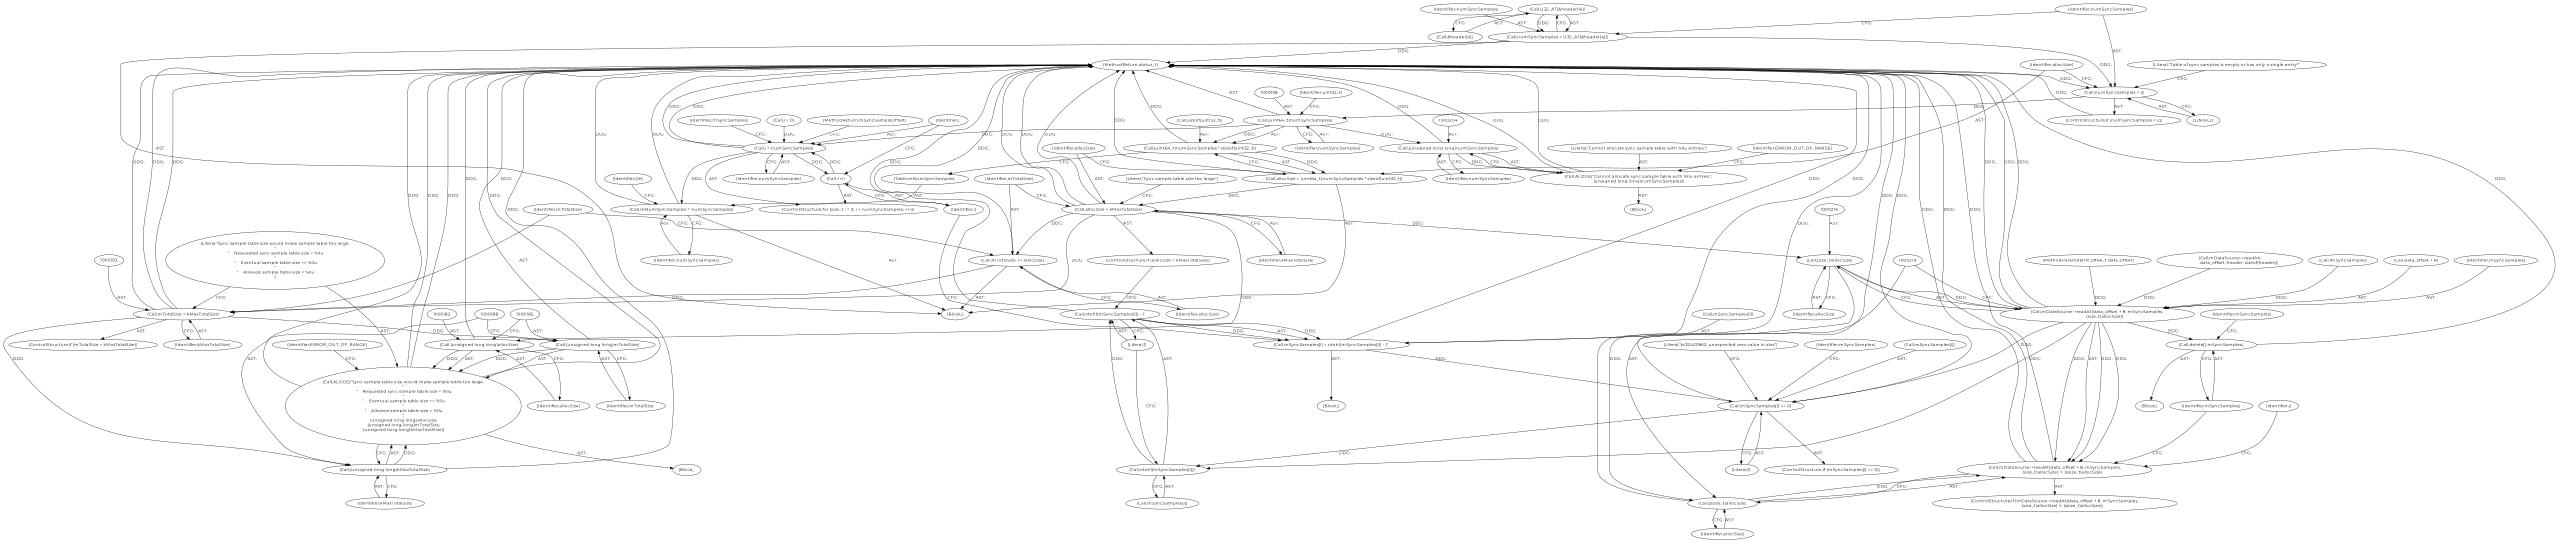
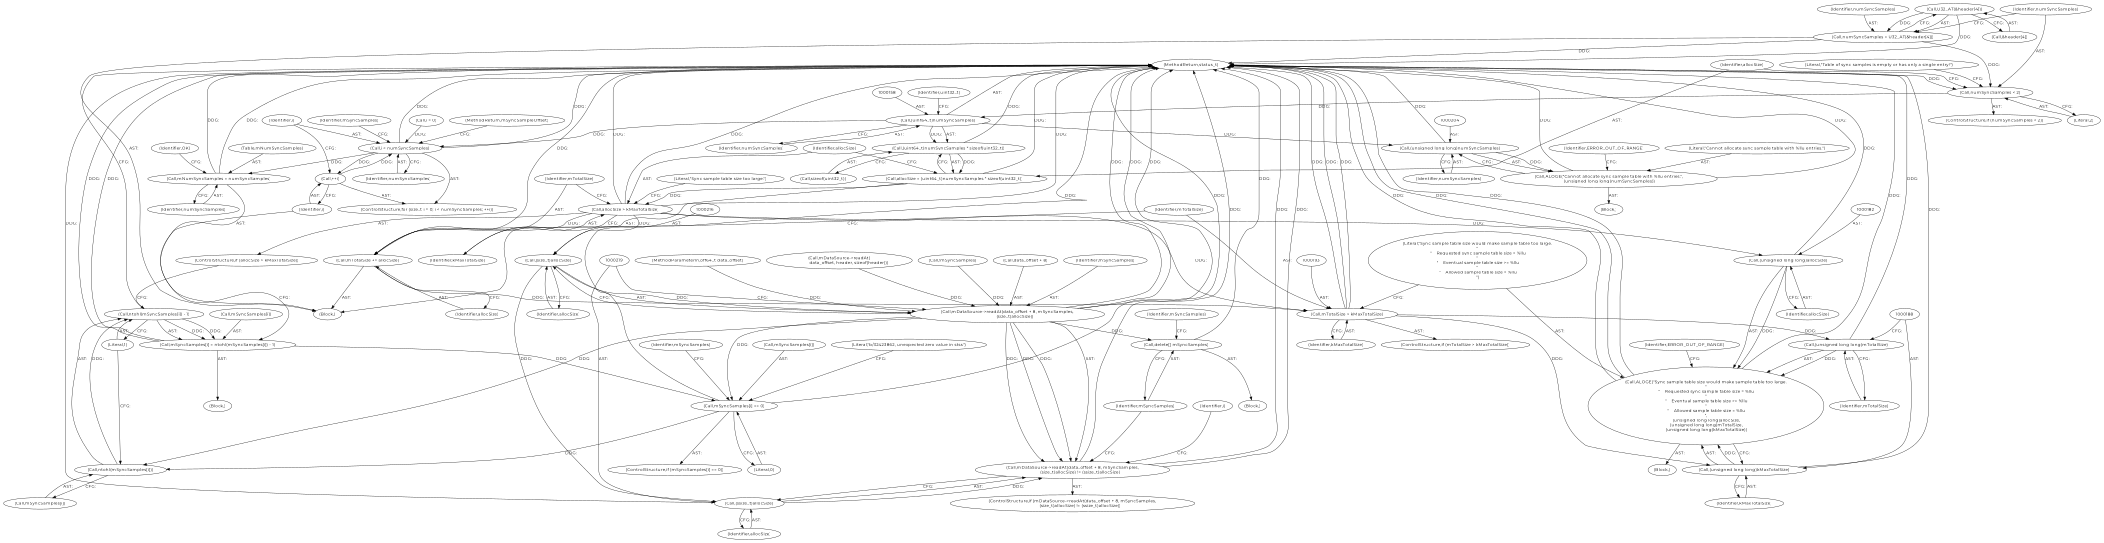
(1640, 67) -> (1609, 58)
(1049, 161) -> (873, 160)
(896, 162) -> (125, 162)
(525, 314) -> none
